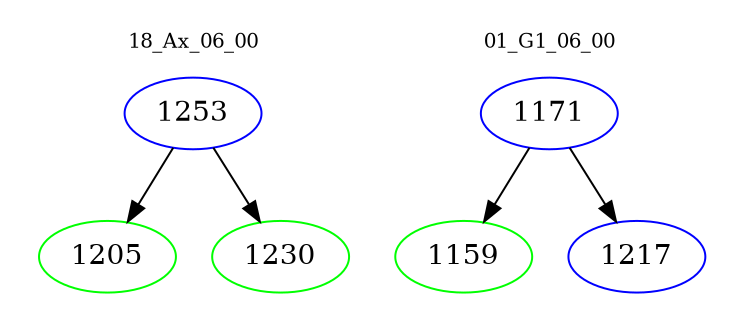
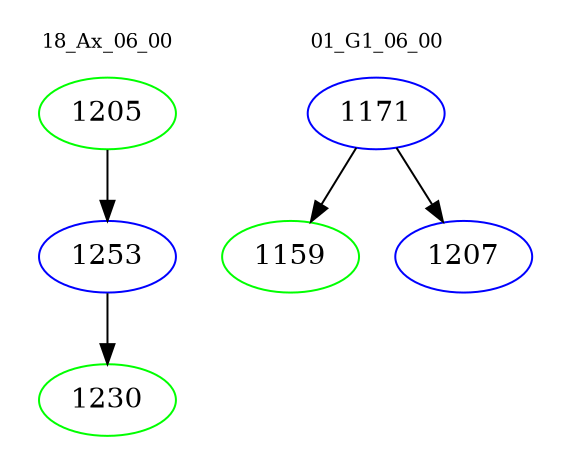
(156, 176) -> (107, 175)
(637, 257) -> (464, 257)
